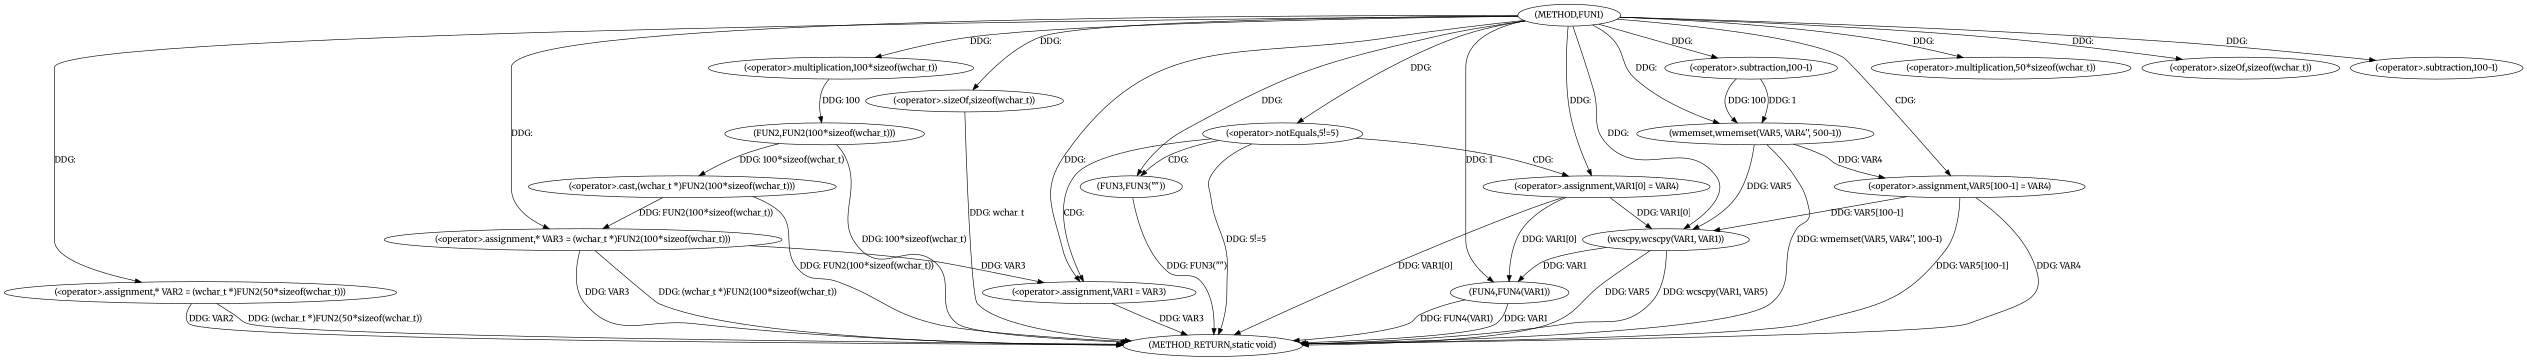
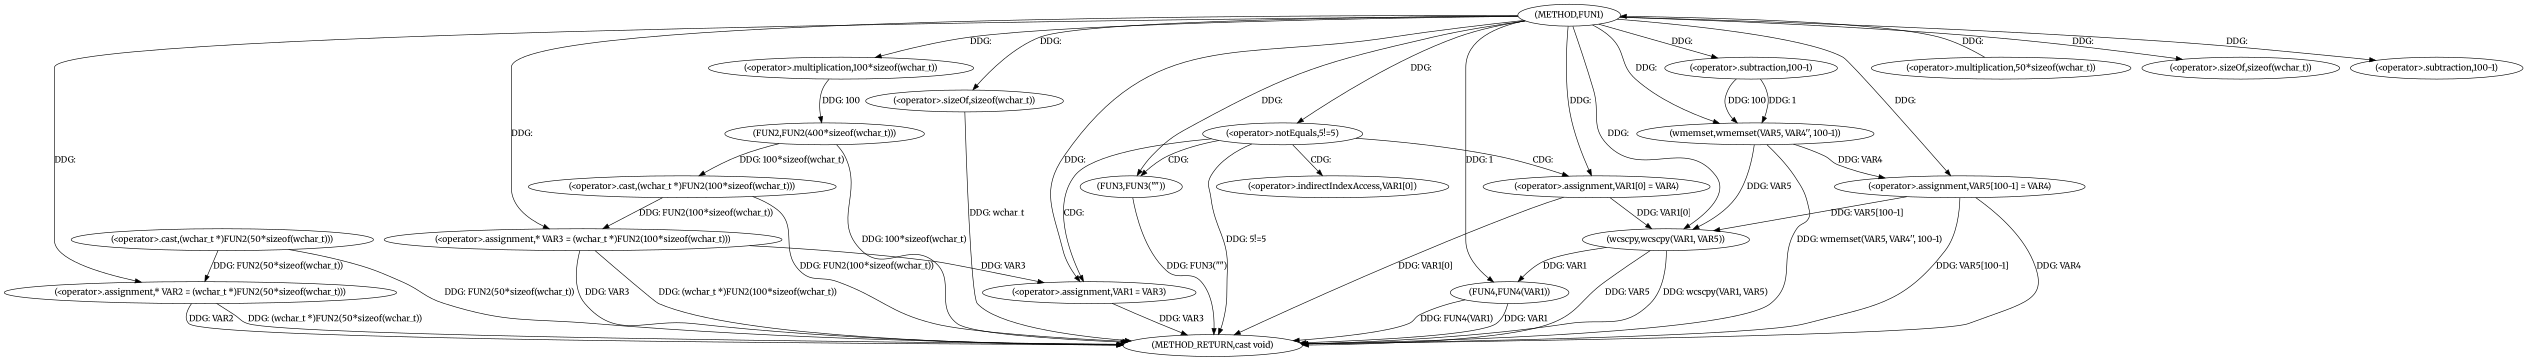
(1790, 28) -> (1808, 22)
(1907, 101) -> (1907, 101)
(825, 134) -> (825, 134)
(1755, 134) -> (1755, 134)
none -> (1333, 187)
(1524, 227) -> none
none -> (222, 240)
(1666, 240) -> (1666, 240)
(1213, 346) -> (1213, 346)
